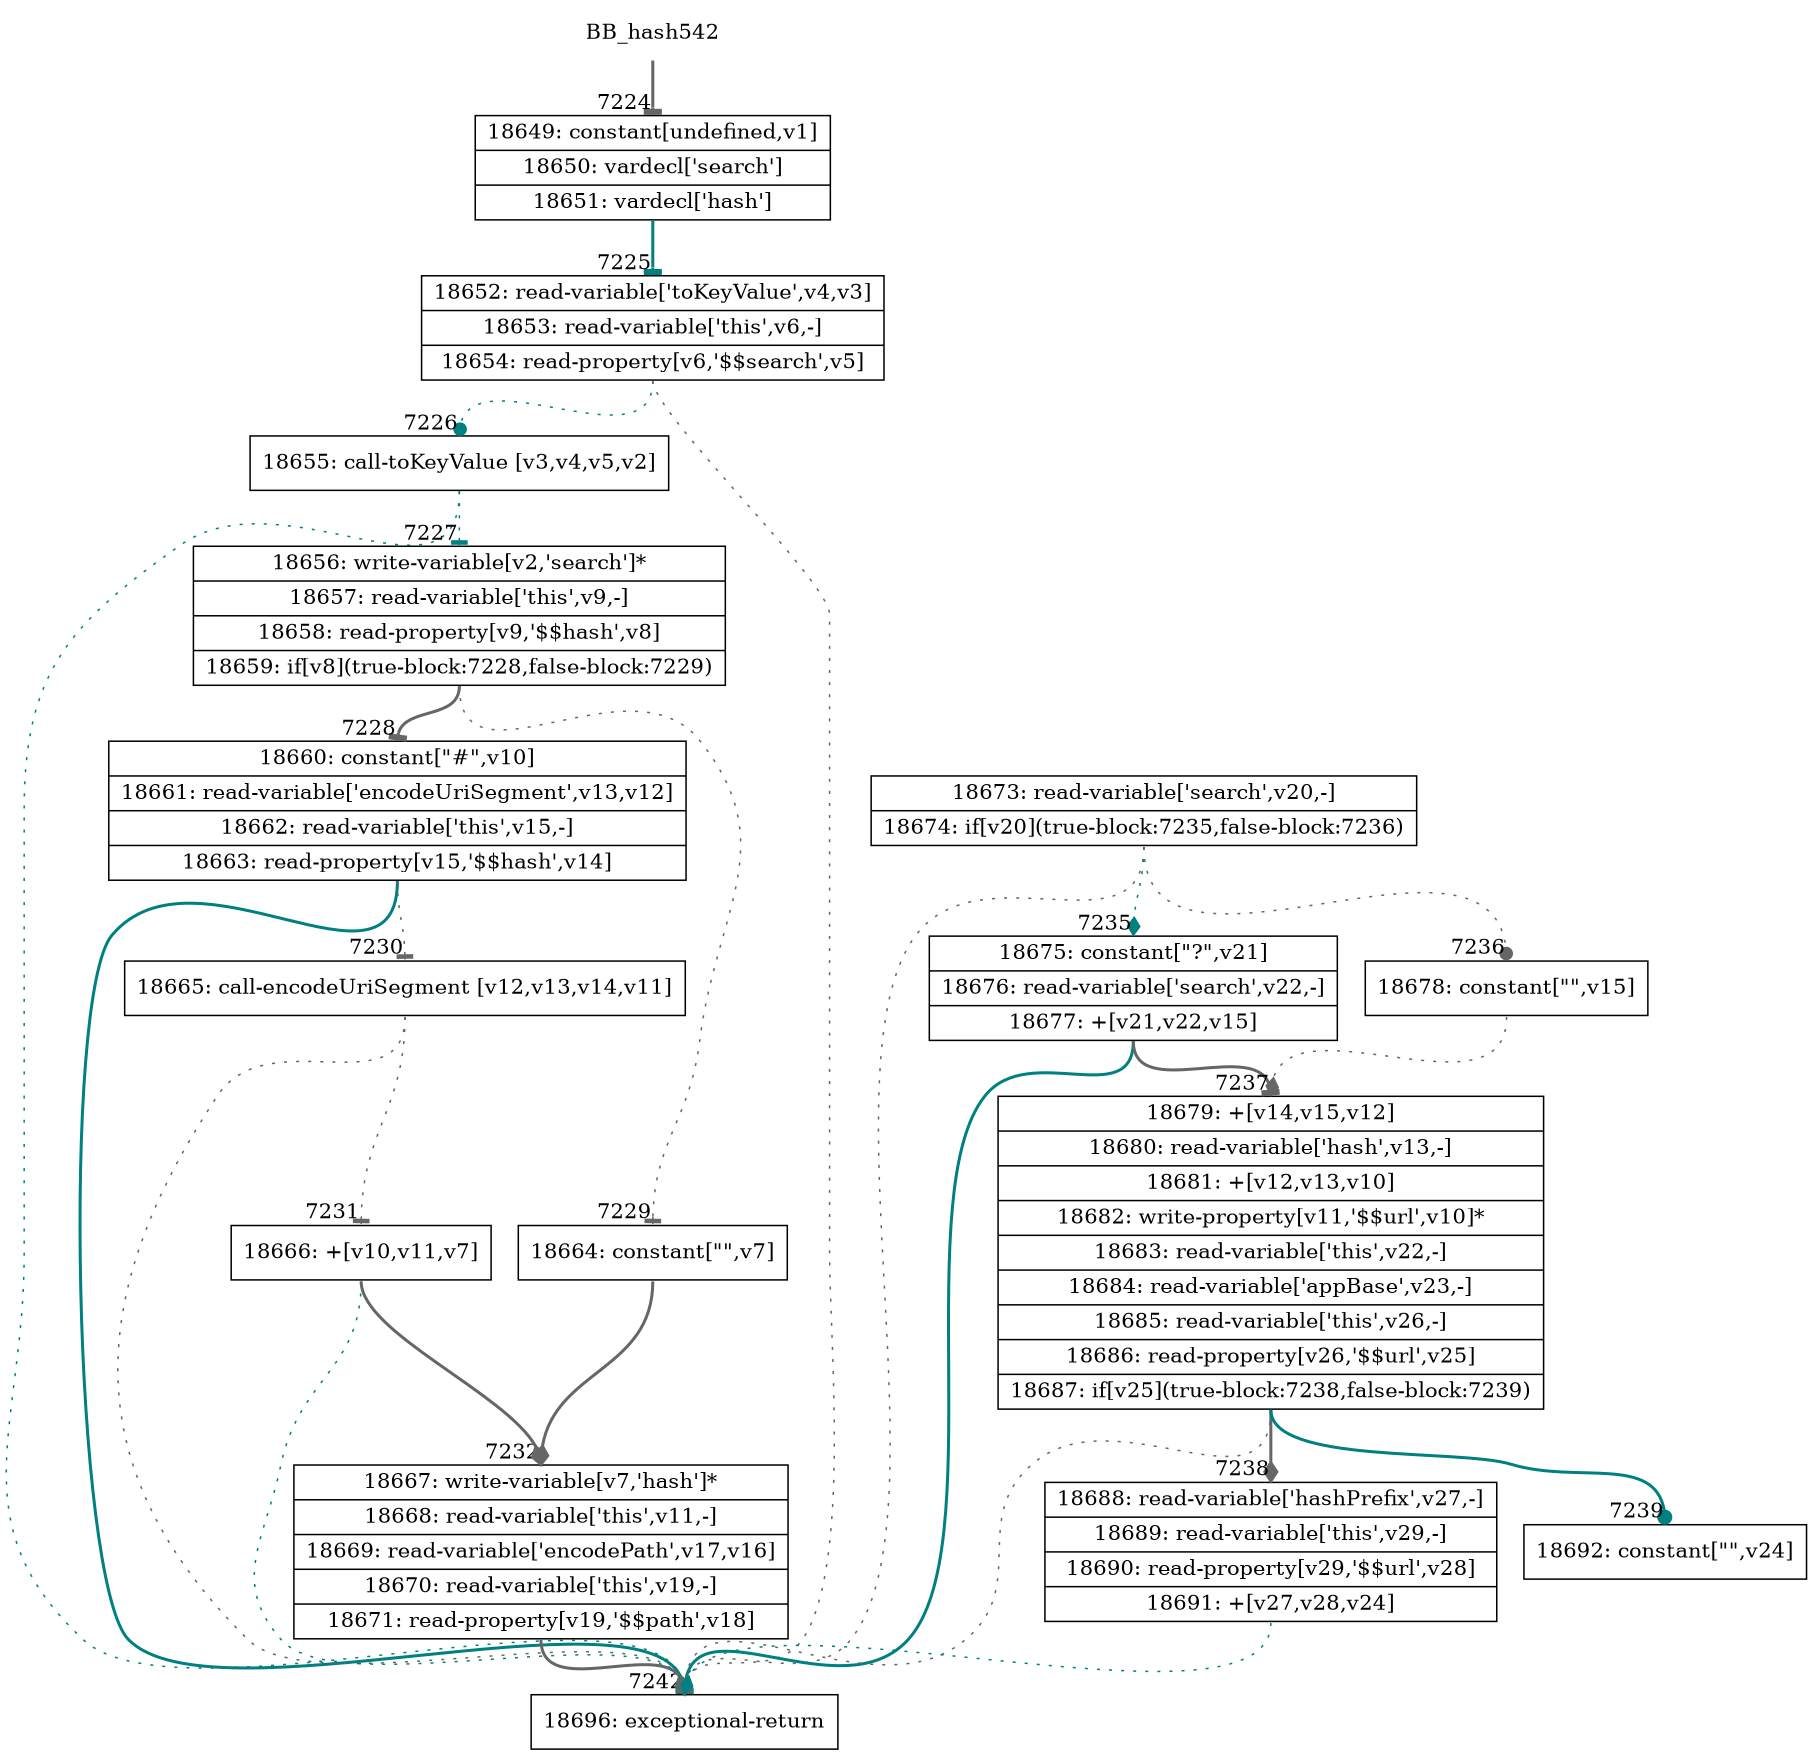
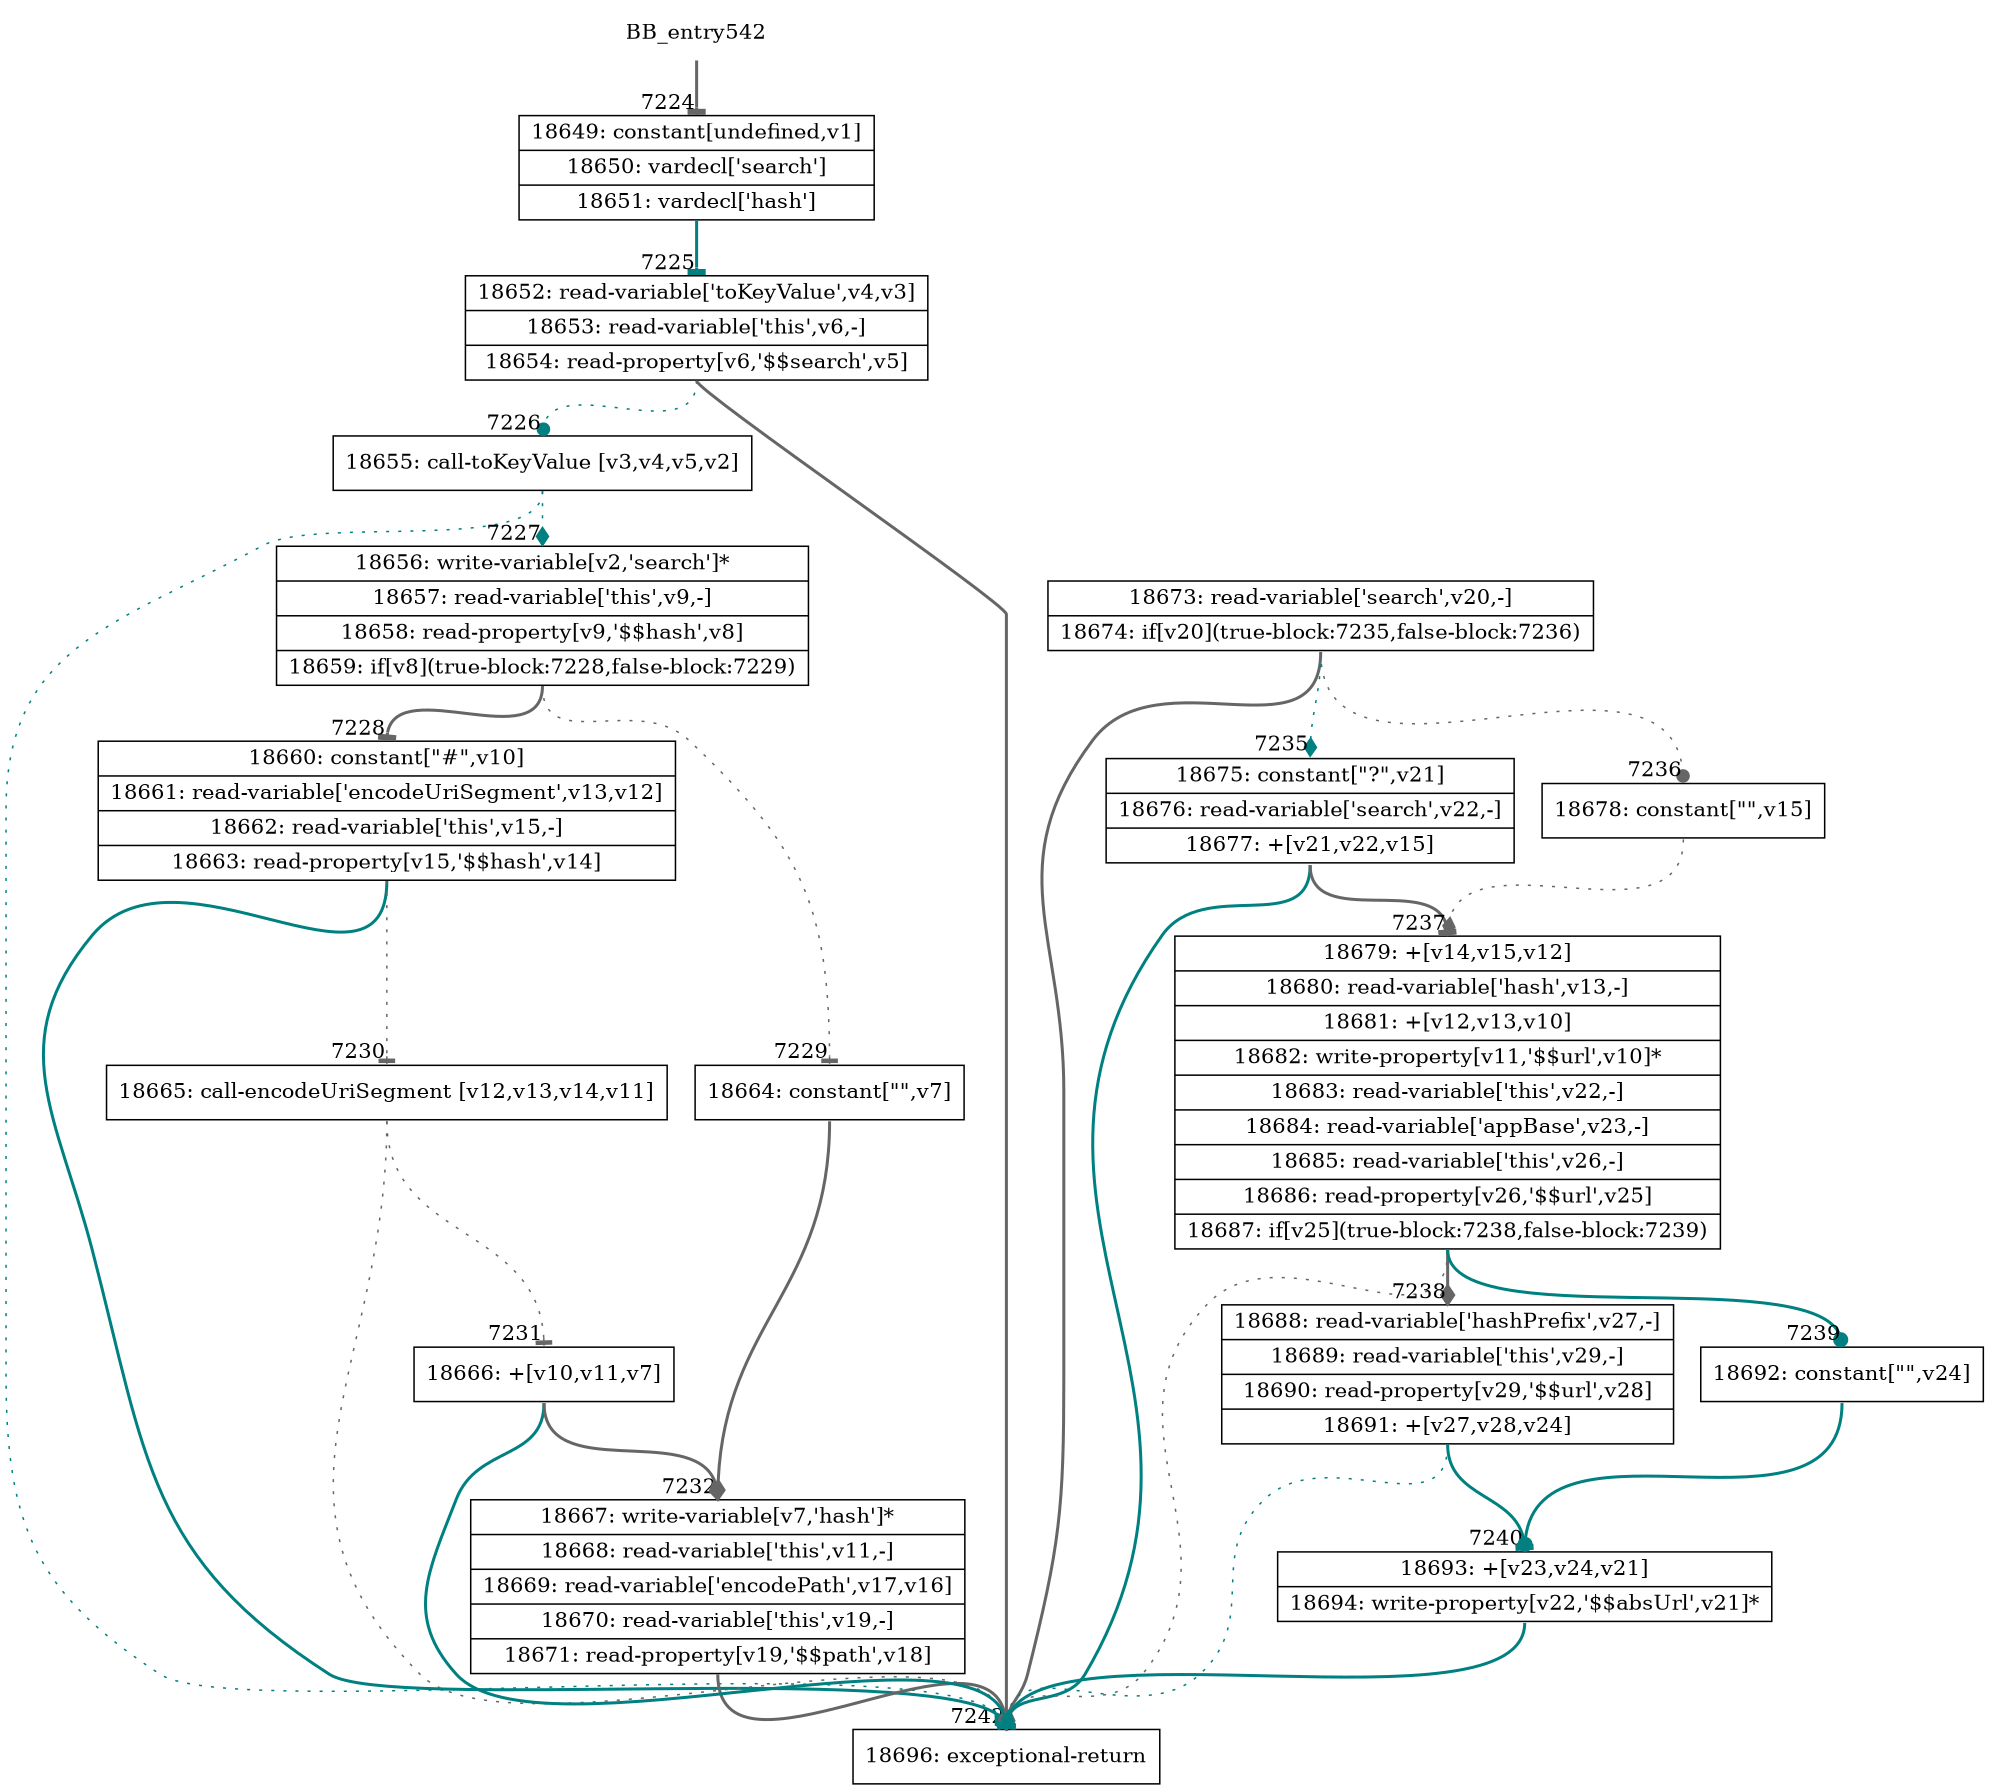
(653, 33) -> (697, 33)
(459, 514) -> (542, 512)
(830, 1044) -> (1006, 968)
(882, 1241) -> (1064, 1088)
none -> (1525, 1587)
(294, 1646) -> (466, 1679)
